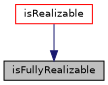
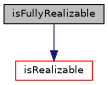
(54, 37) -> (54, 37)
